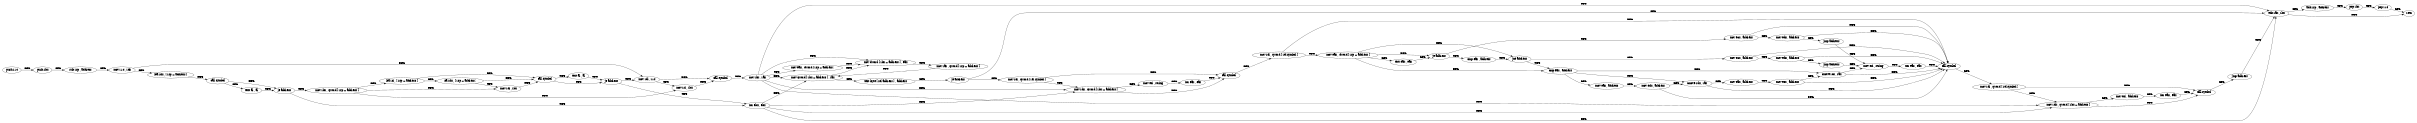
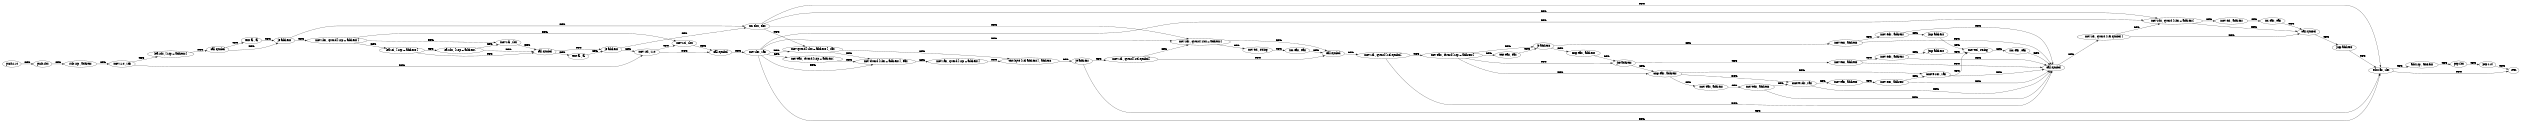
(888, 72) -> (993, 61)
